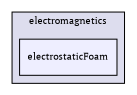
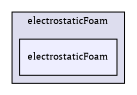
(68, 22) -> (68, 22)
